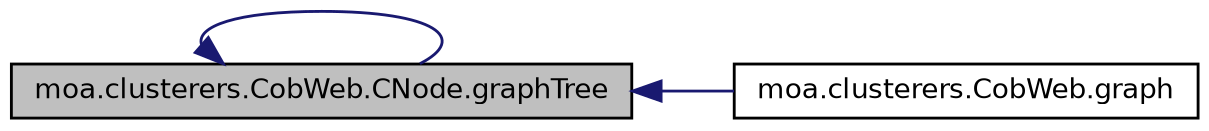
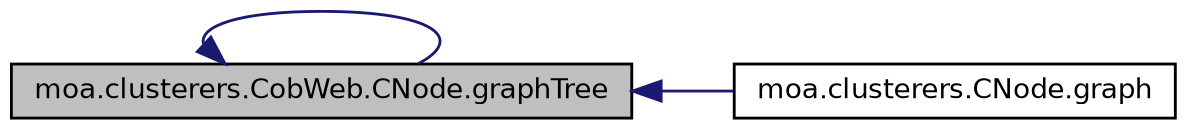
(966, 91) -> (955, 91)
